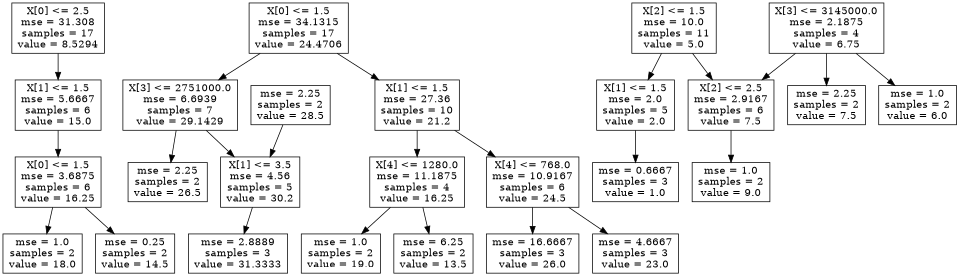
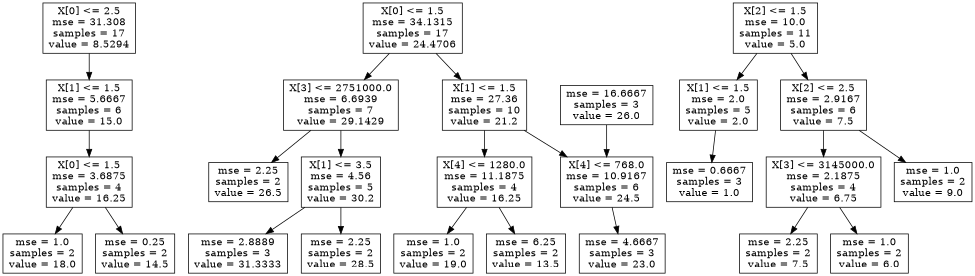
(782, 64) -> (824, 140)
(278, 137) -> (341, 217)
(58, 182) -> (89, 182)
(533, 217) -> (607, 137)
